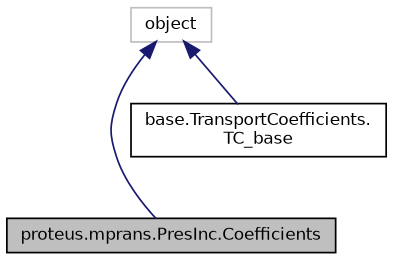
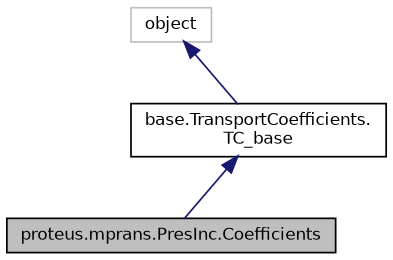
(112, 139) -> (205, 194)
